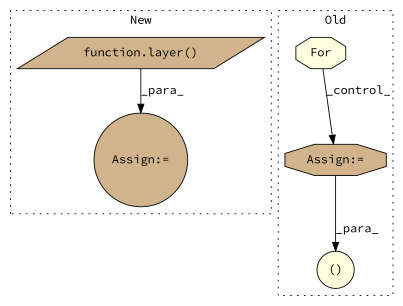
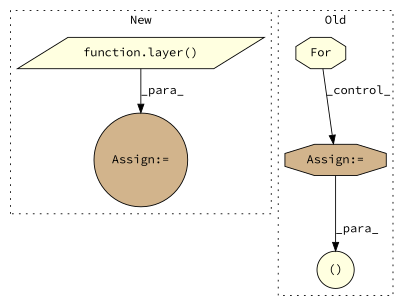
(141, 53) -> (141, 53)
